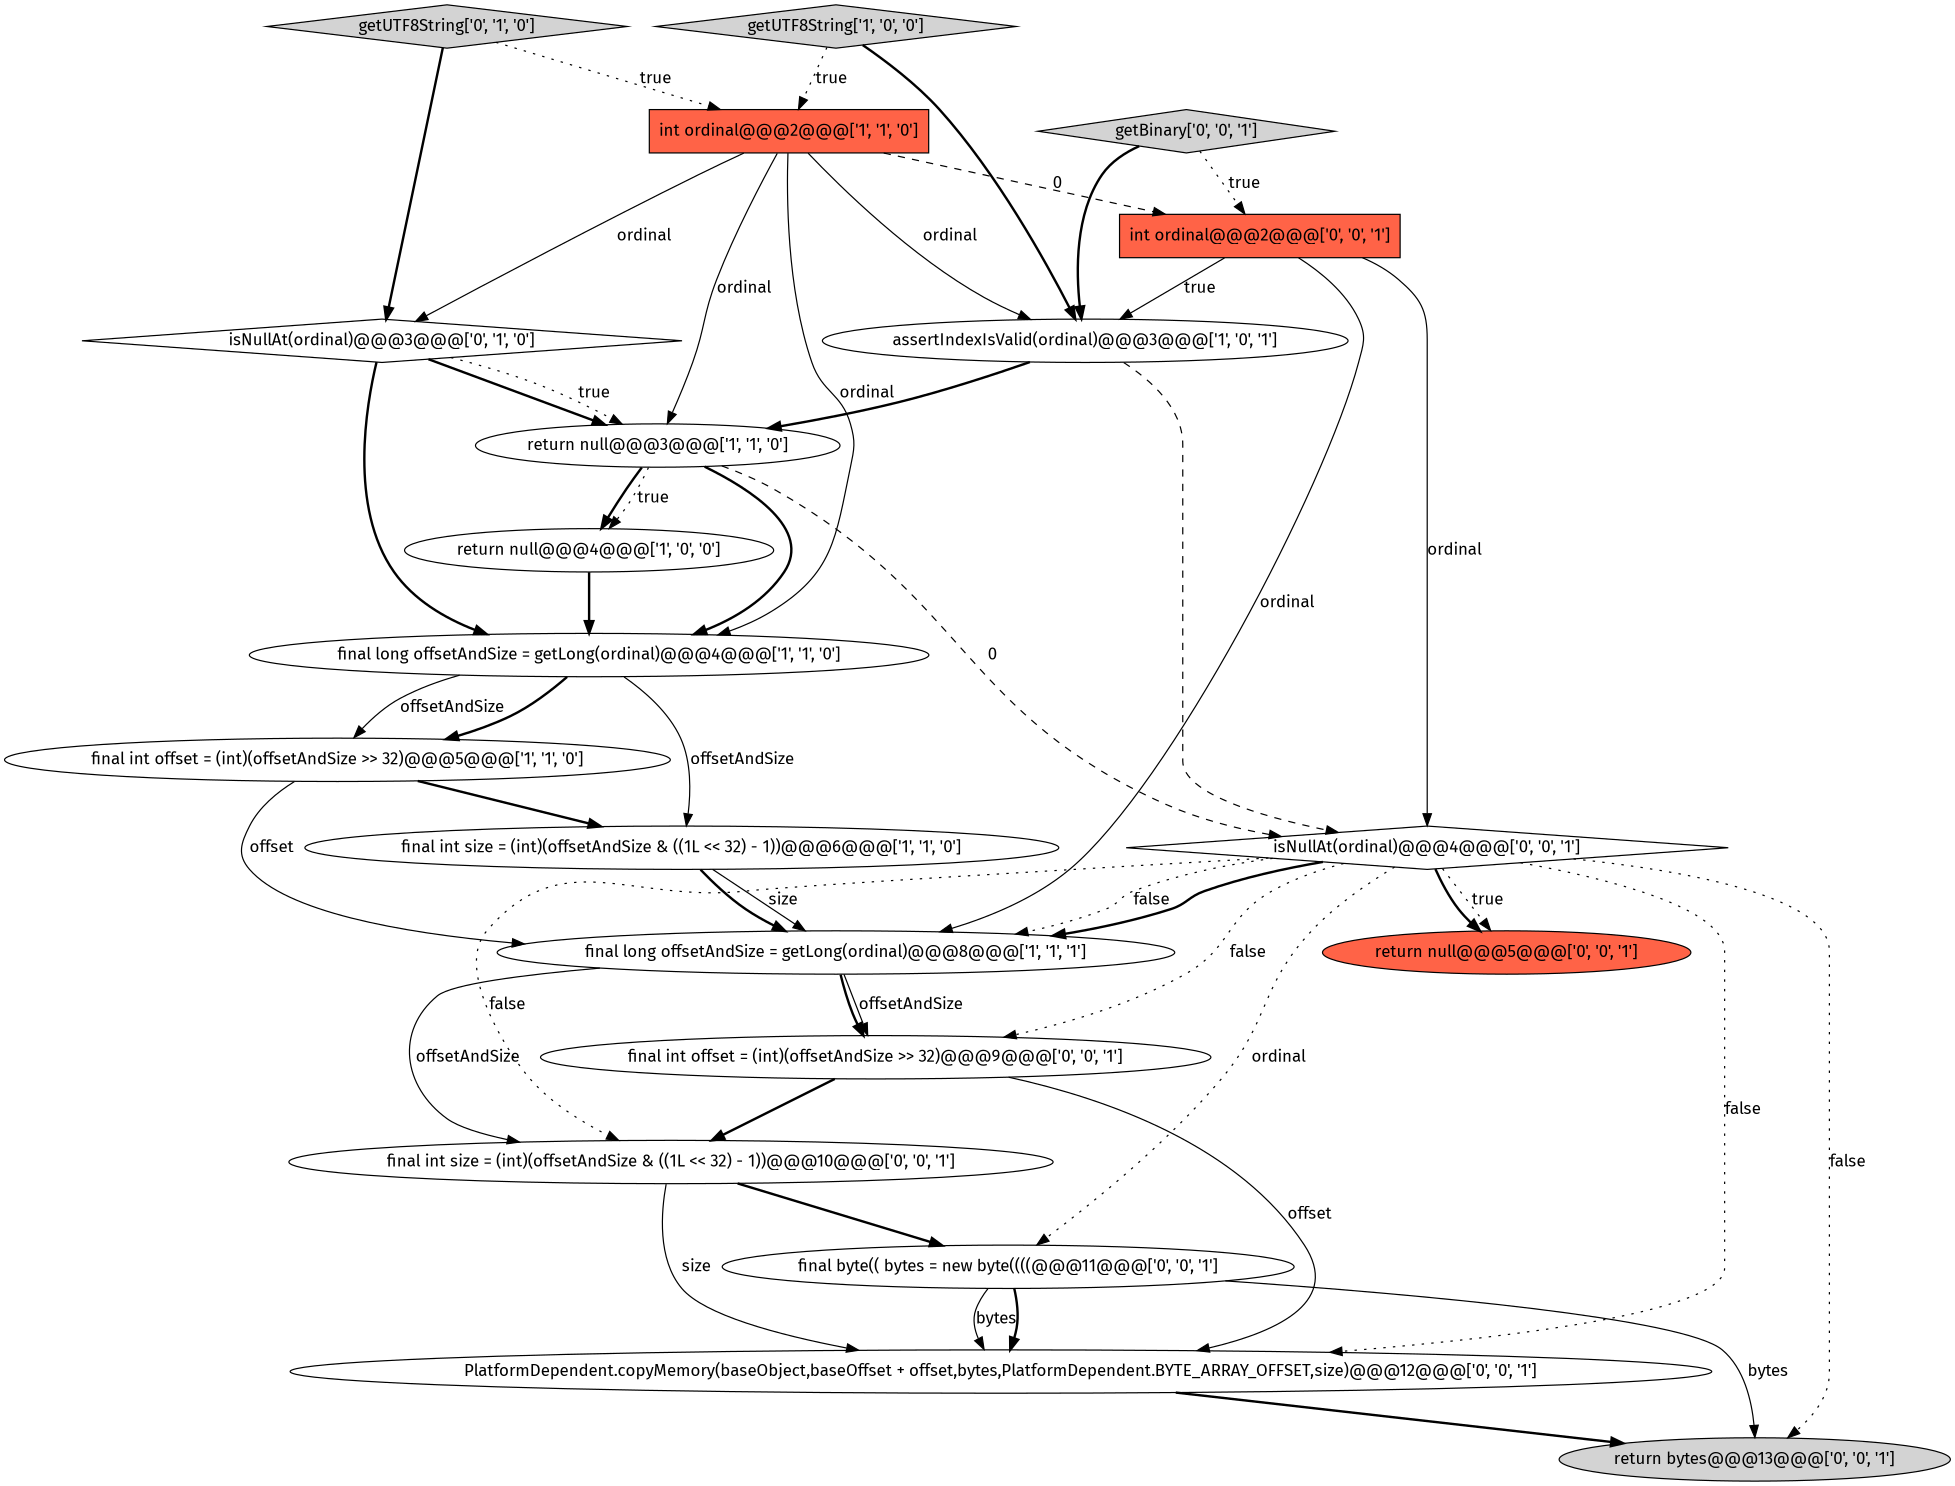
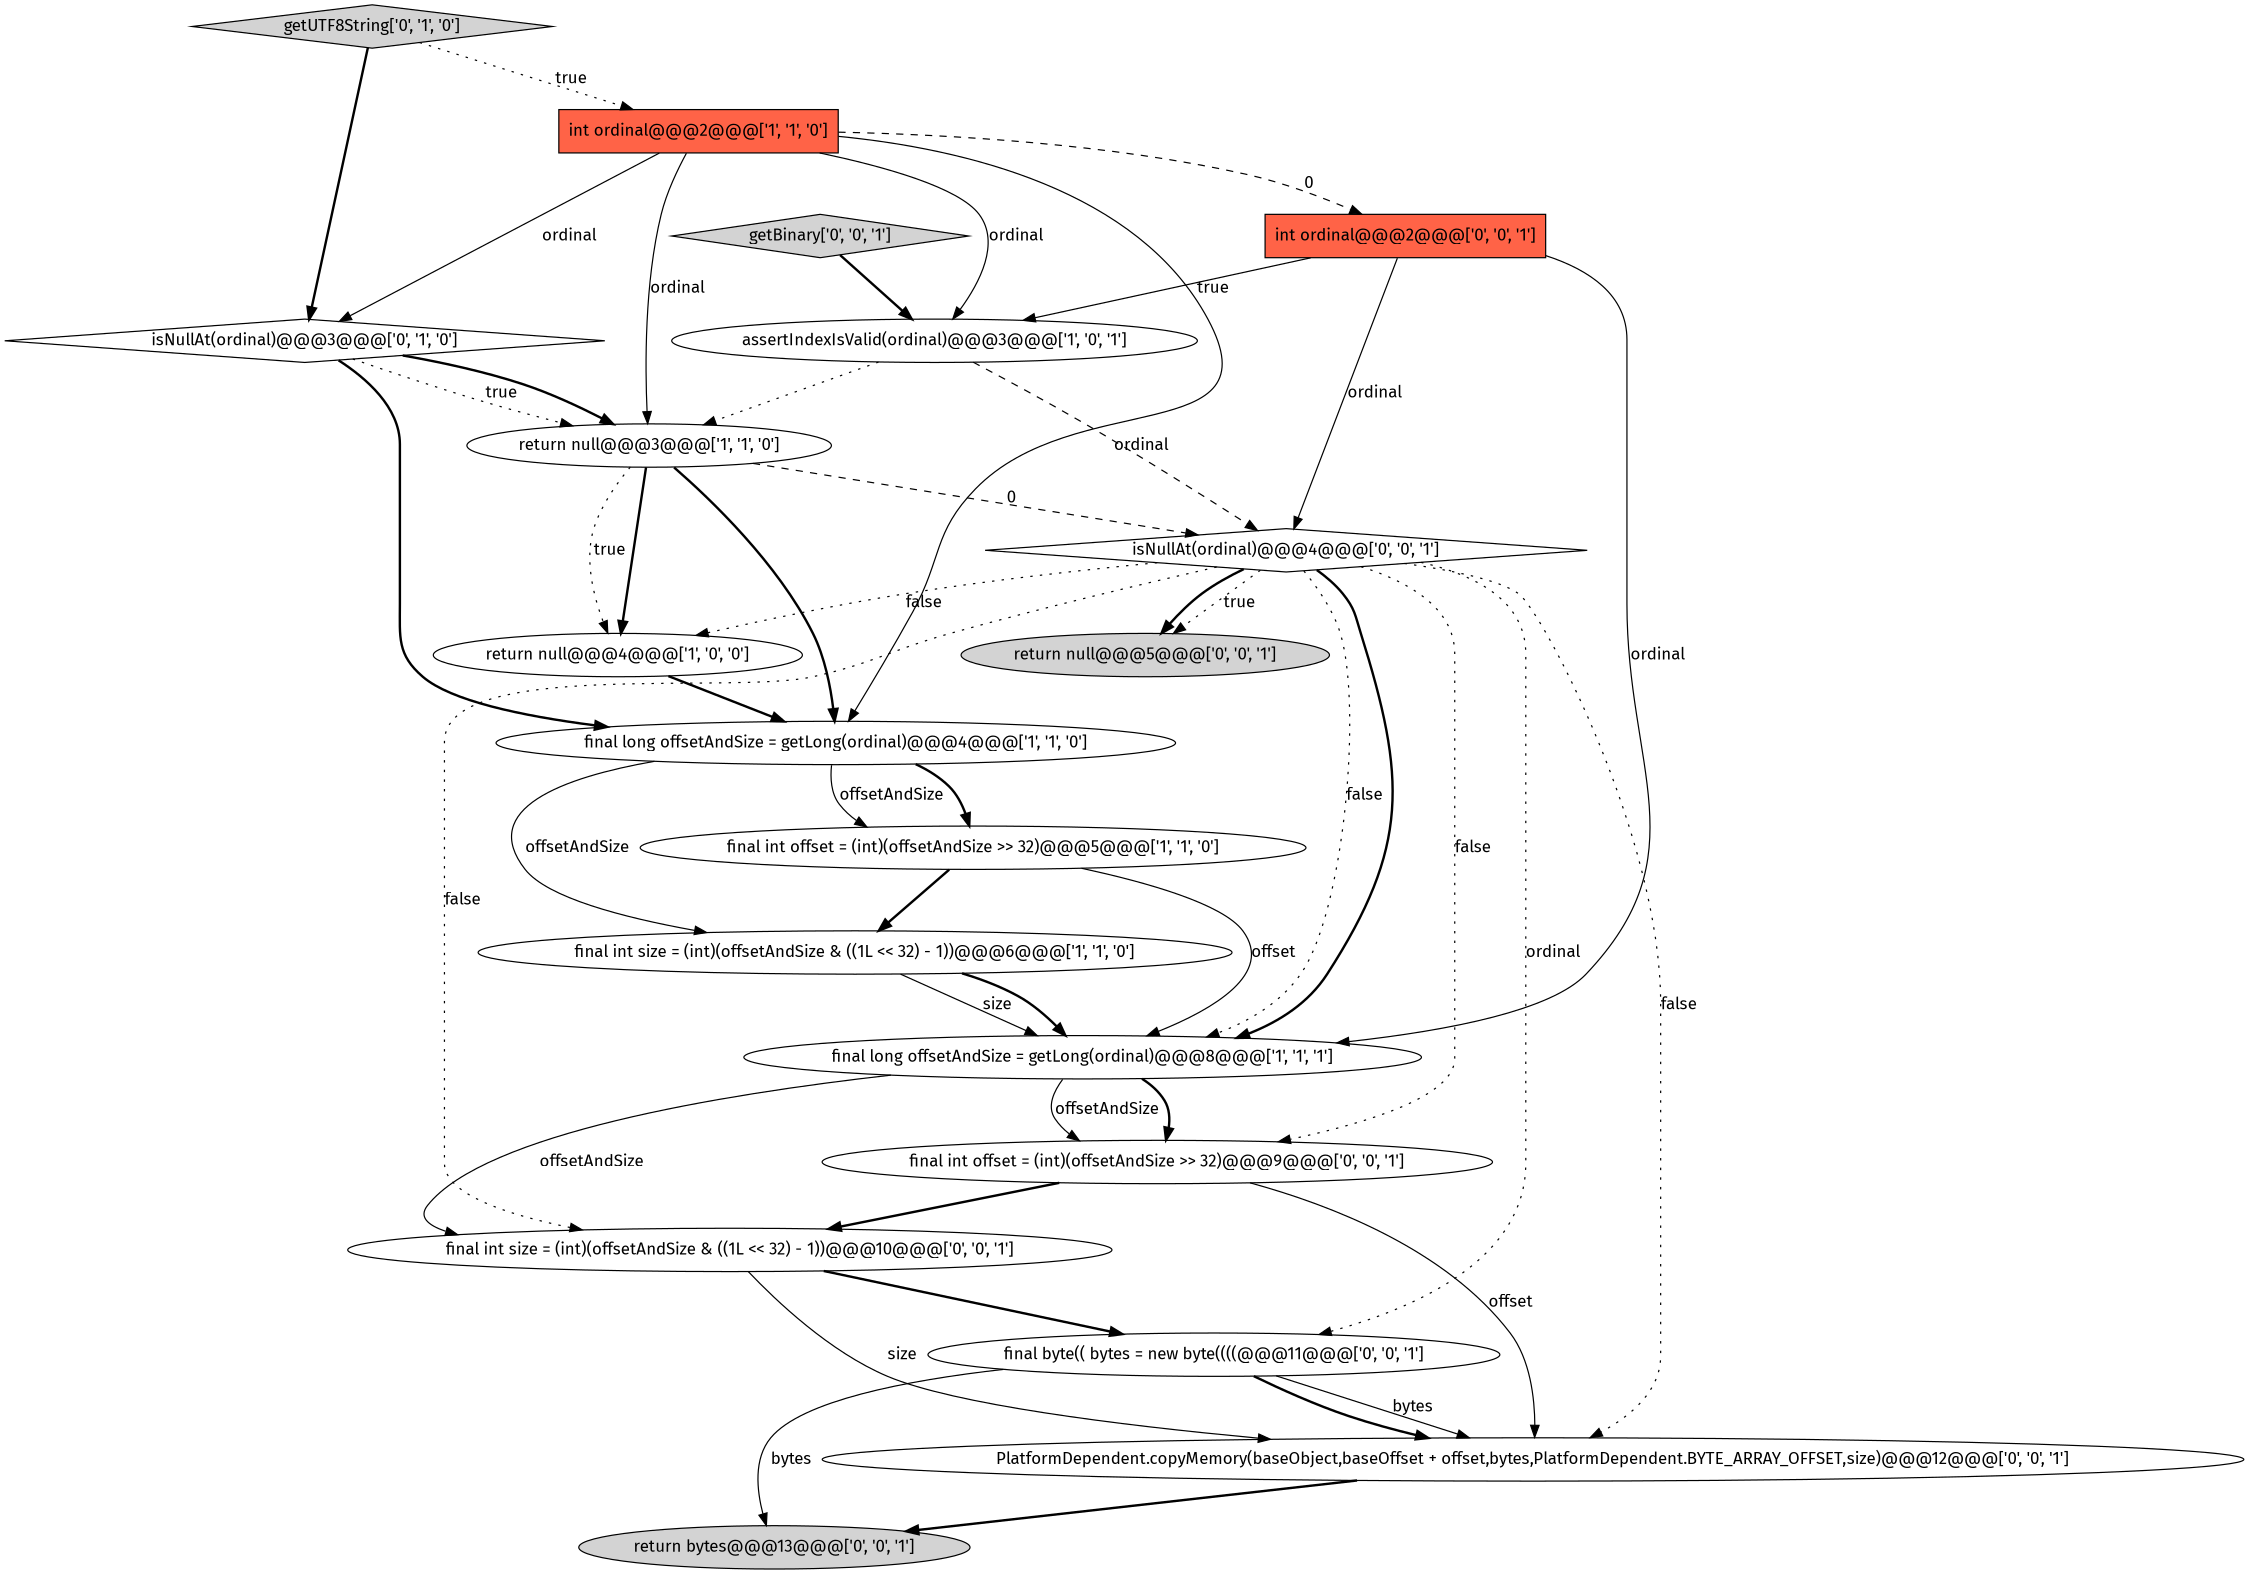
(836, 26) -> none
(1219, 178) -> none
(907, 400) -> (797, 391)
(1507, 952) -> (1145, 655)
(1829, 1054) -> (942, 588)
